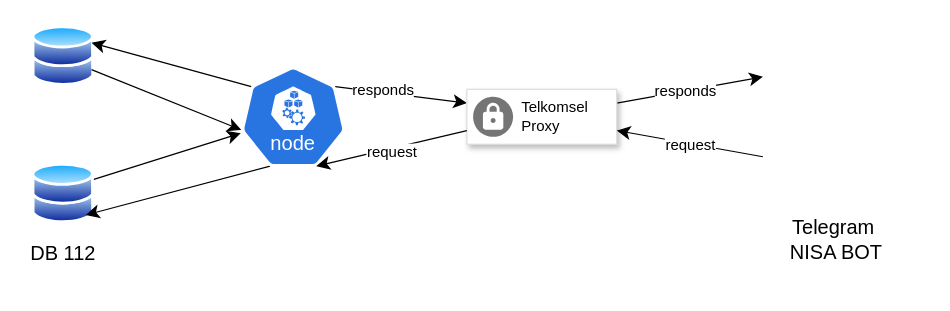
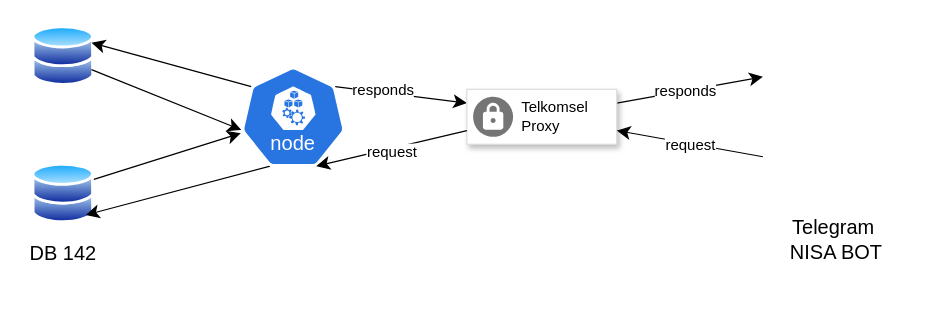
(63, 266) -> (63, 266)
